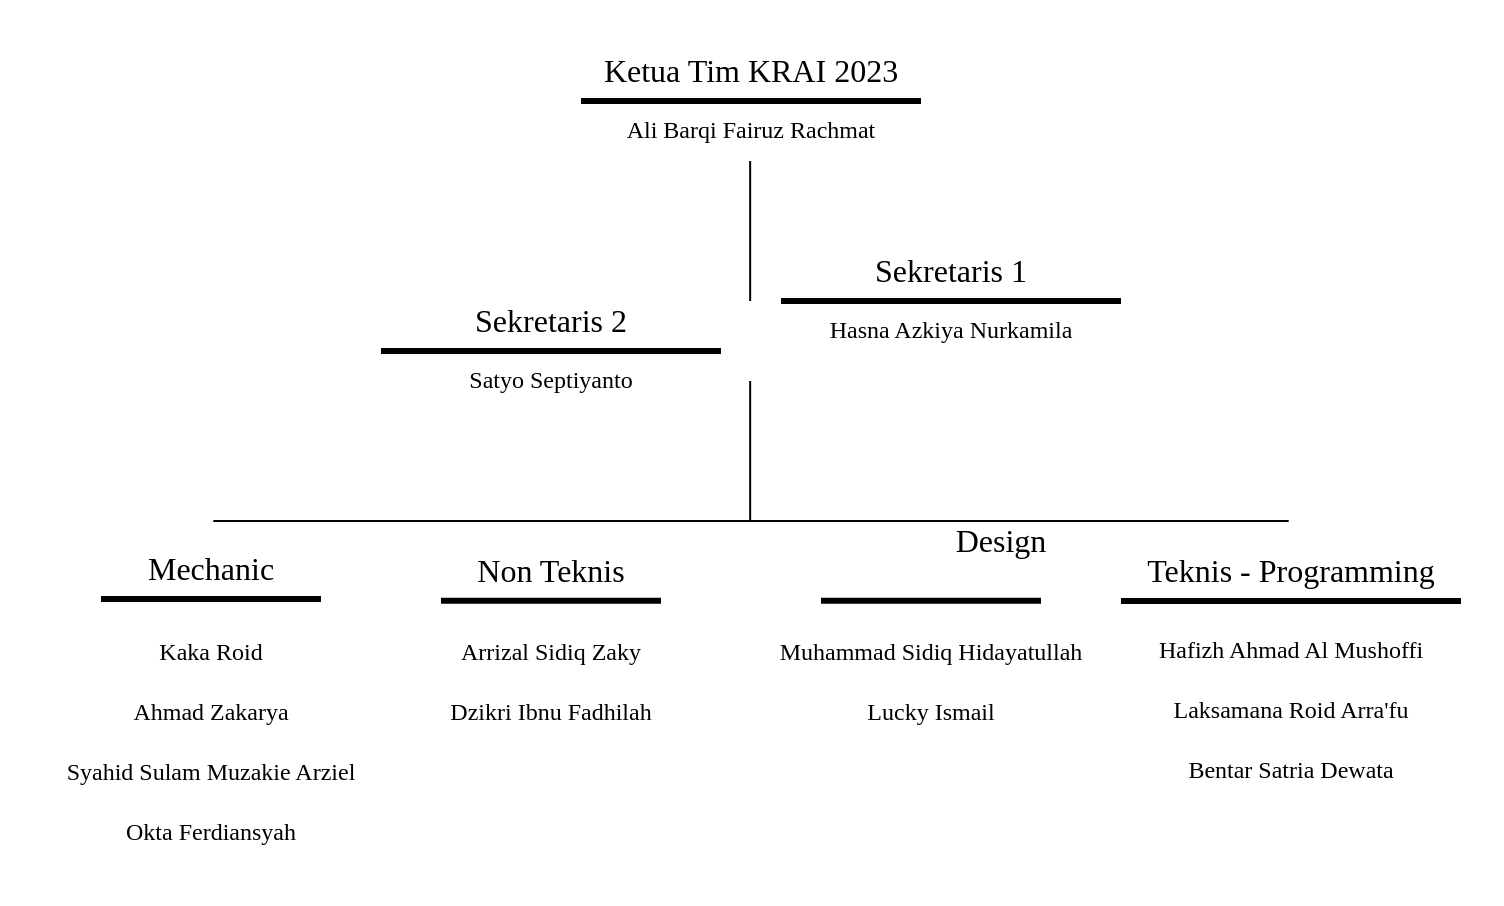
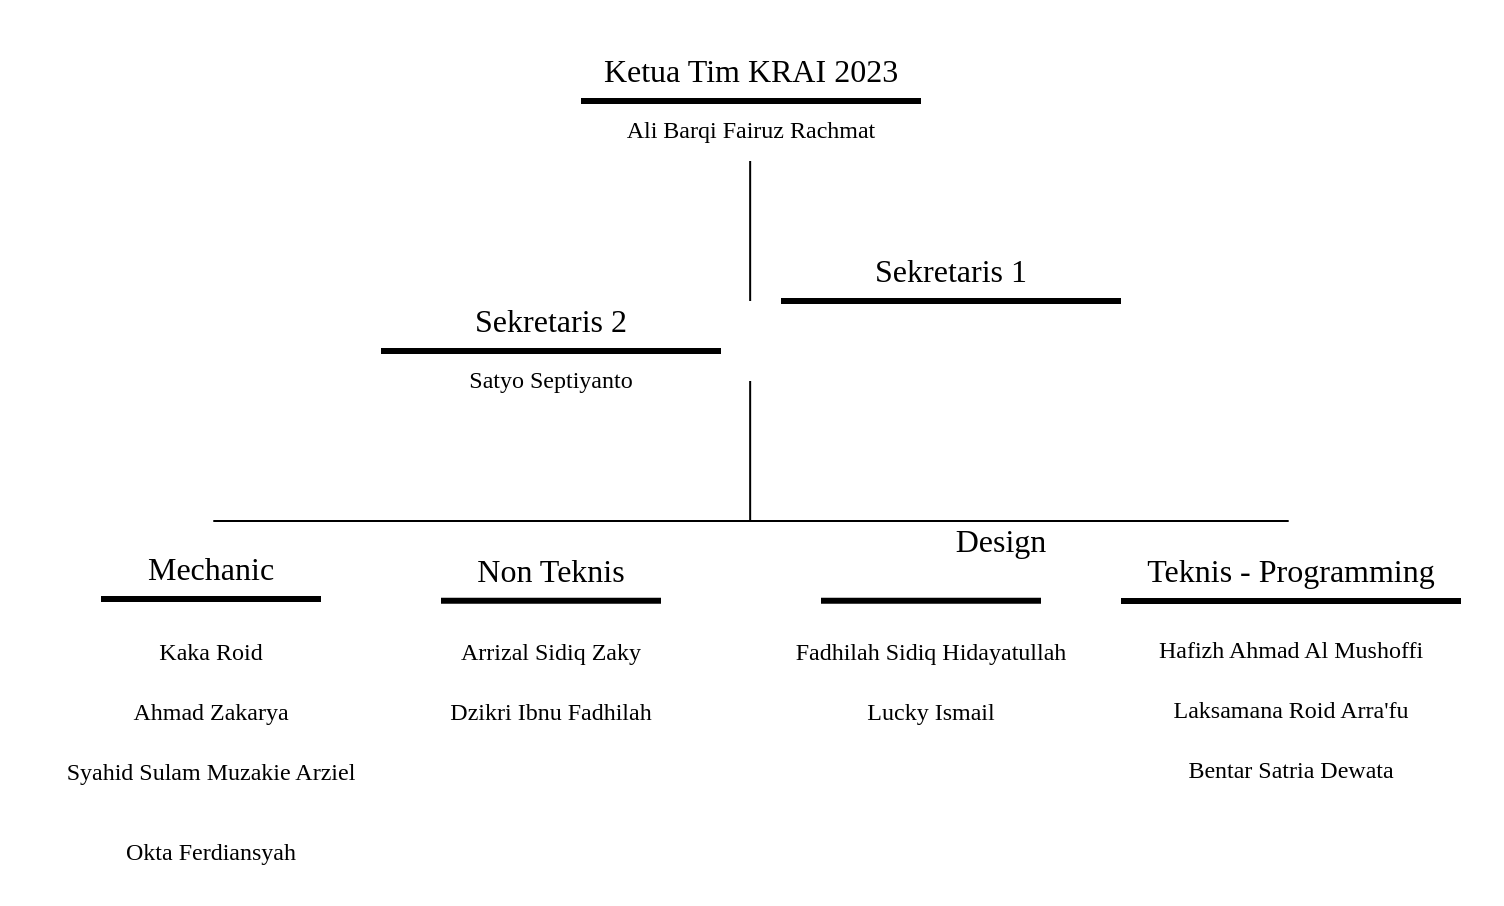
(951, 331) -> none
(932, 653) -> (932, 653)
(211, 832) -> (211, 852)
